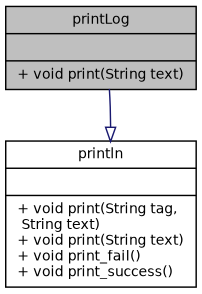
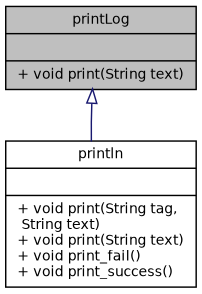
(110, 108) -> (91, 122)
